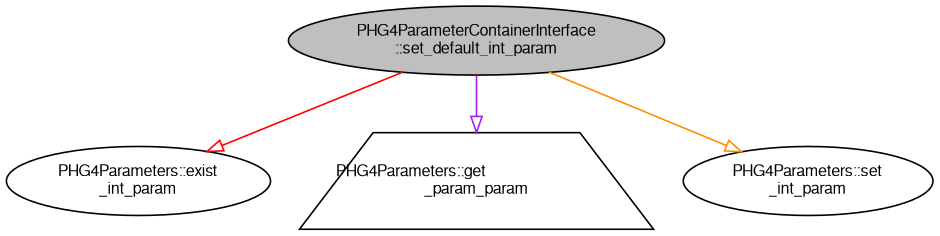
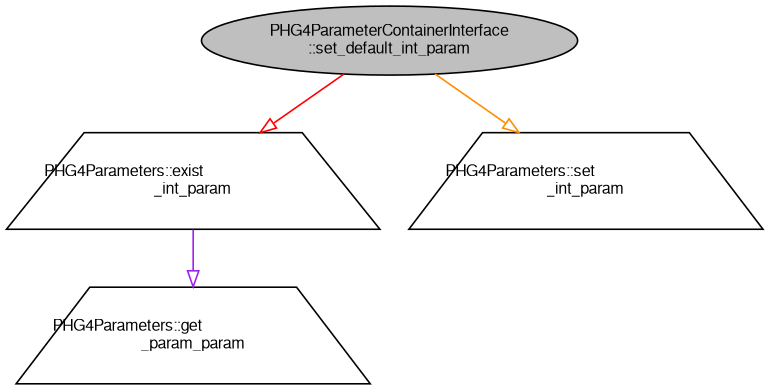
(477, 96) -> (193, 250)
(138, 181) -> (193, 181)
(808, 181) -> (586, 181)
